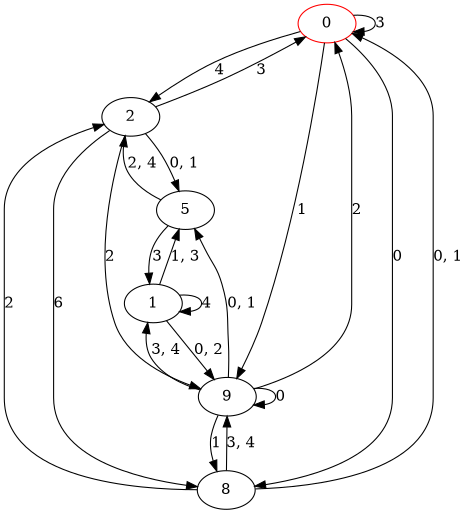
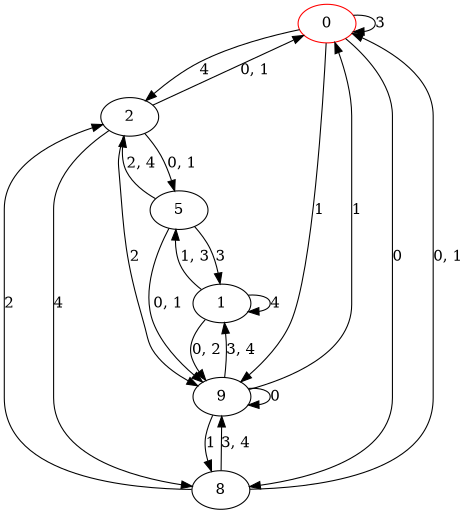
(262, 70) -> (255, 70)
(357, 210) -> (357, 210)
(59, 303) -> (59, 303)
(227, 305) -> (150, 307)
